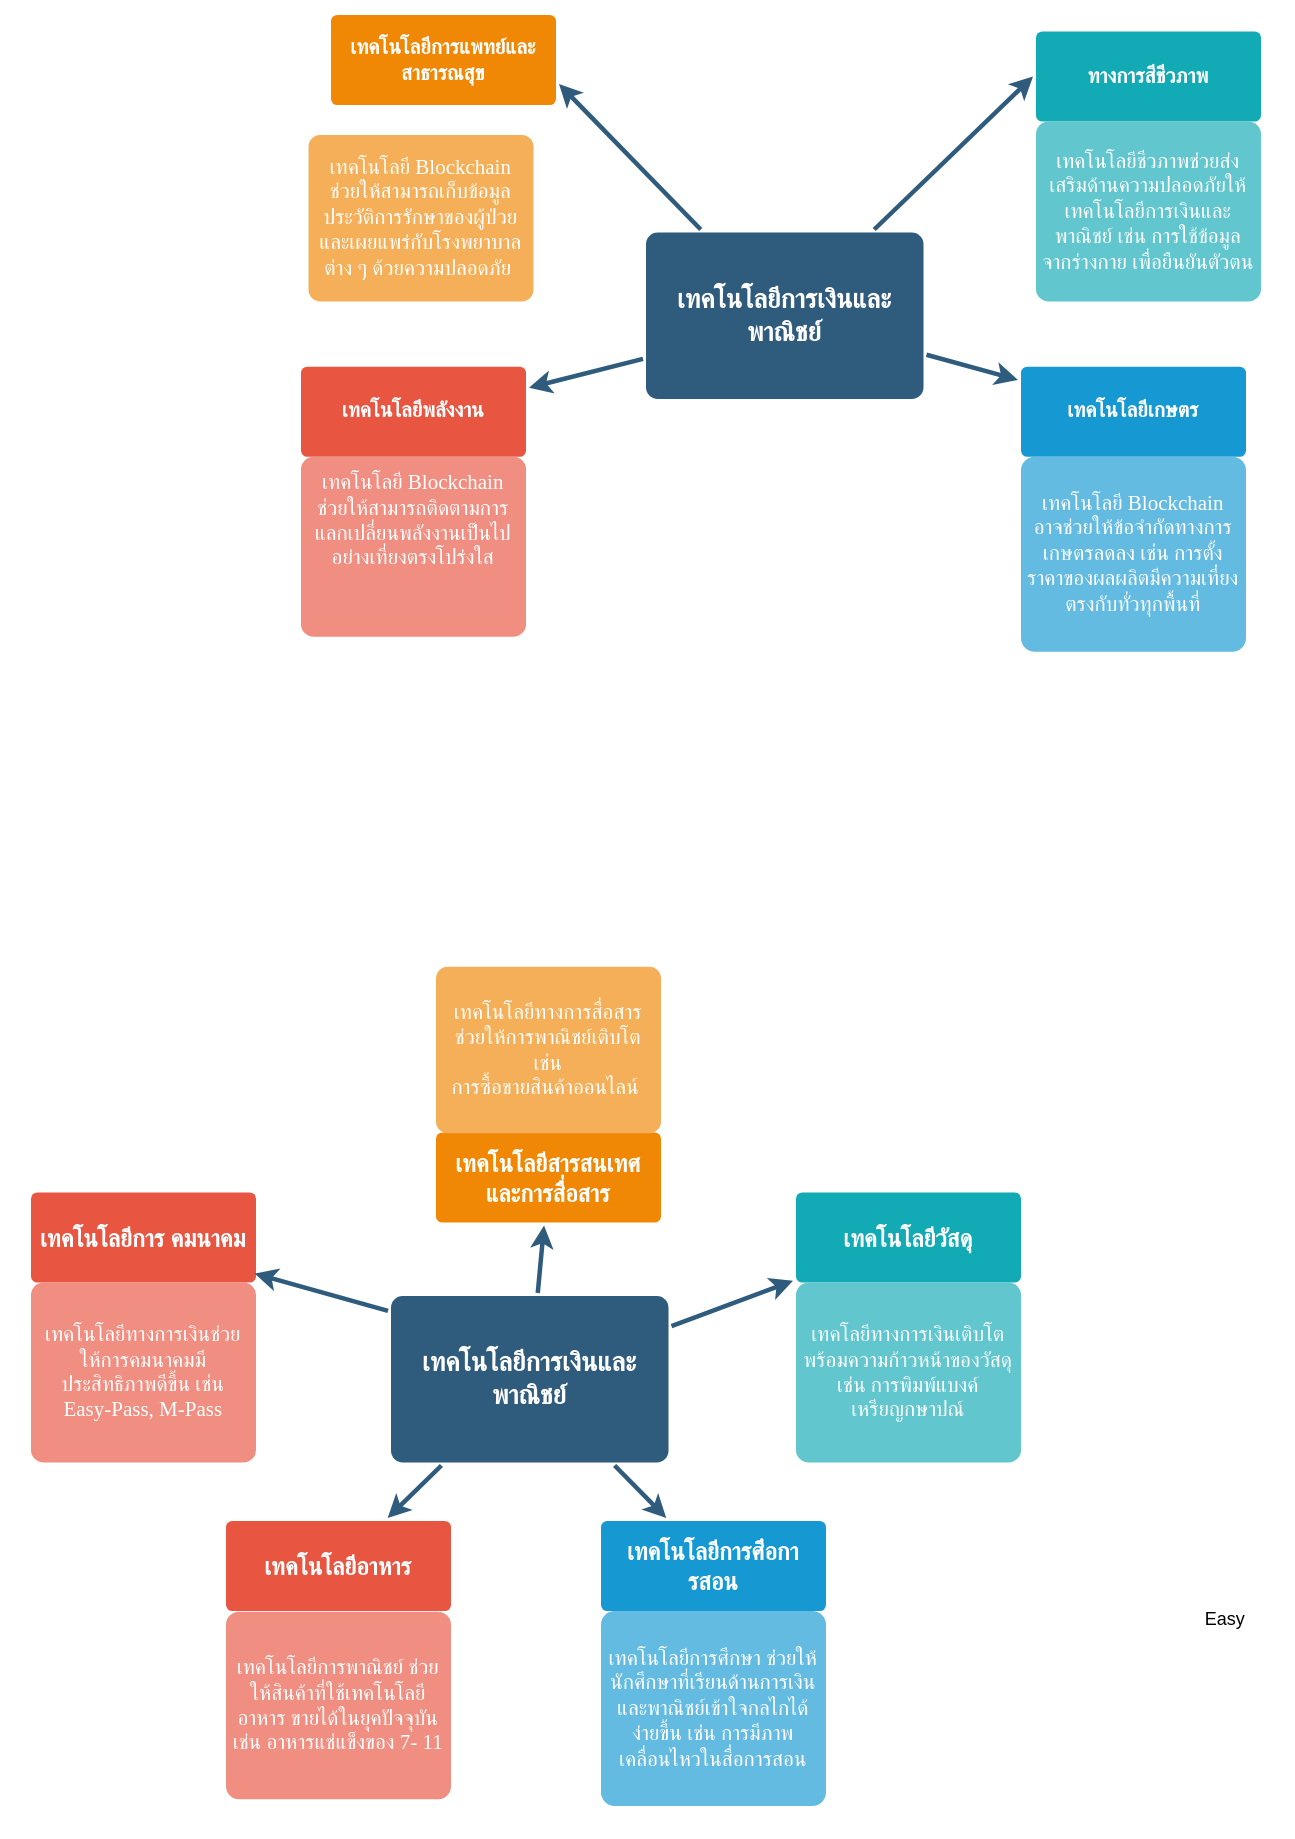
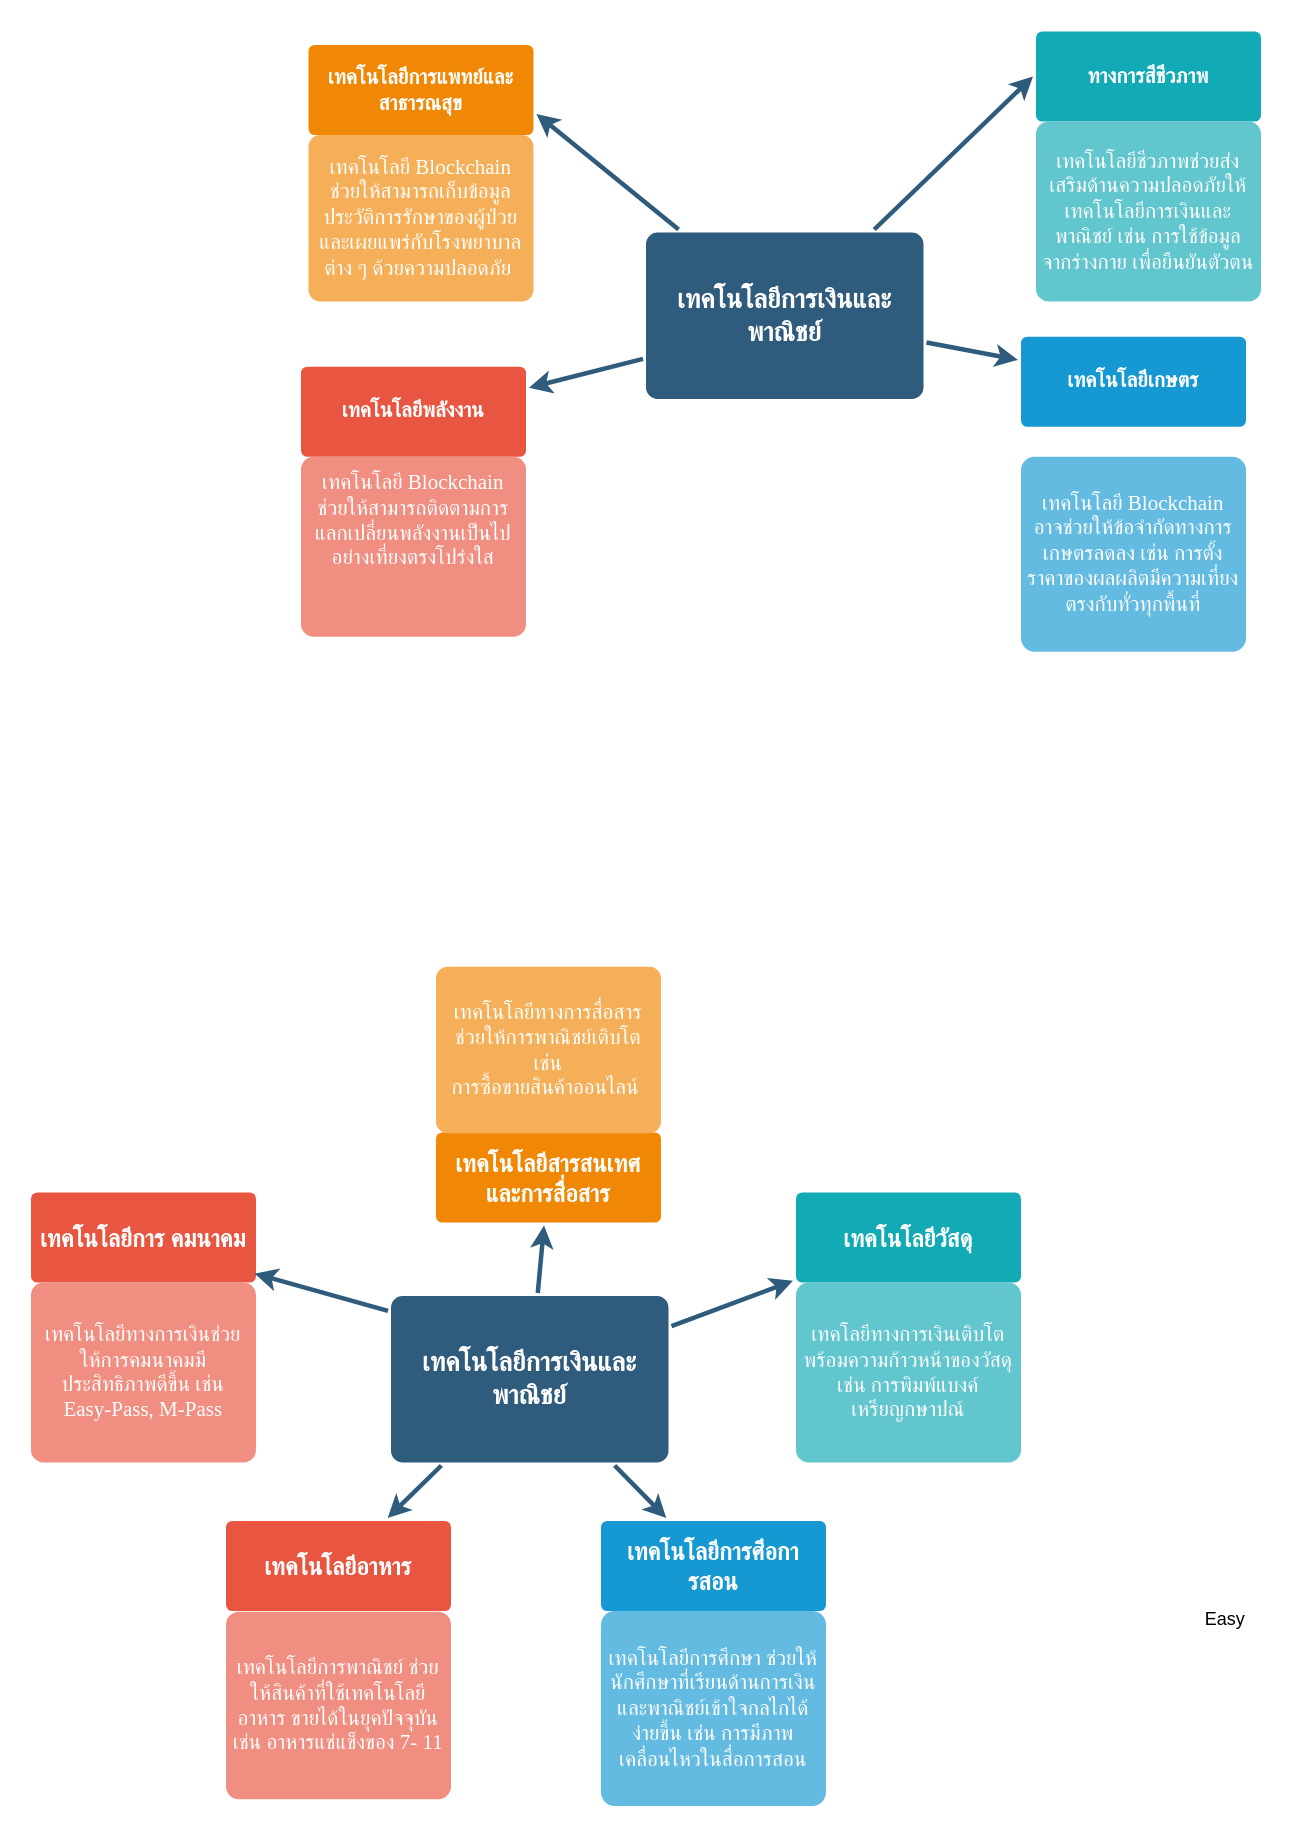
(443, 60) -> (421, 90)
(1133, 412) -> (1133, 382)
